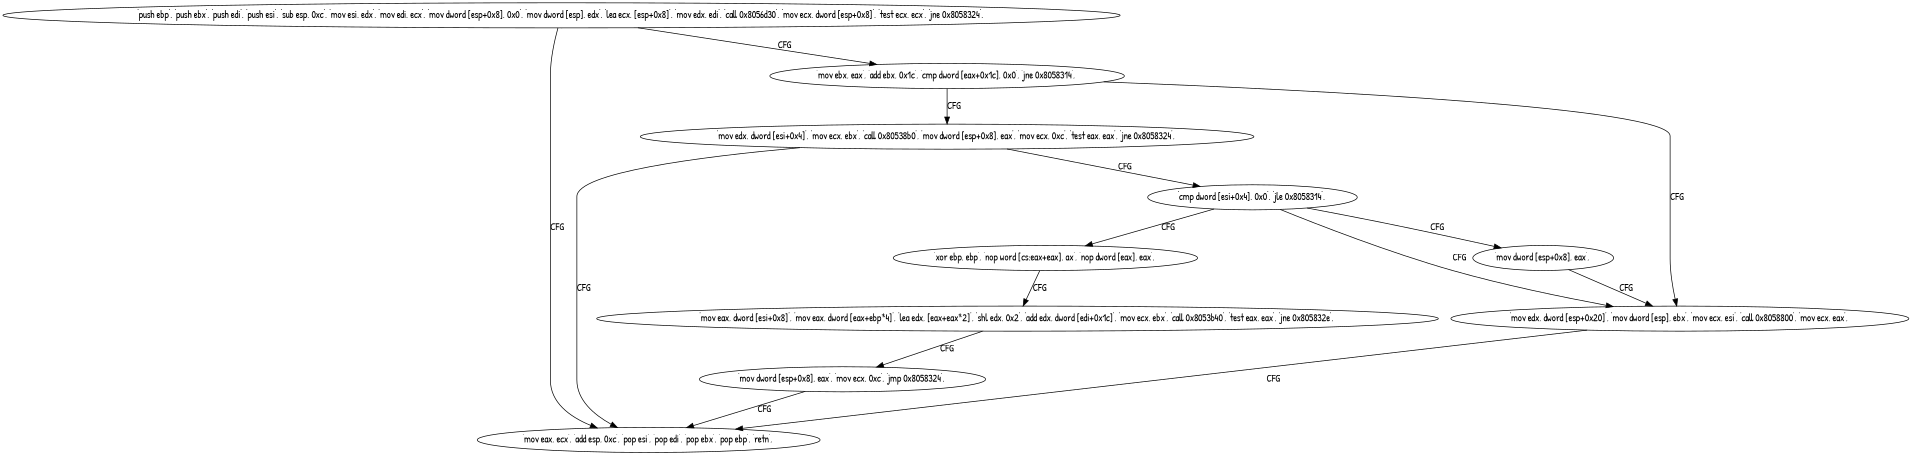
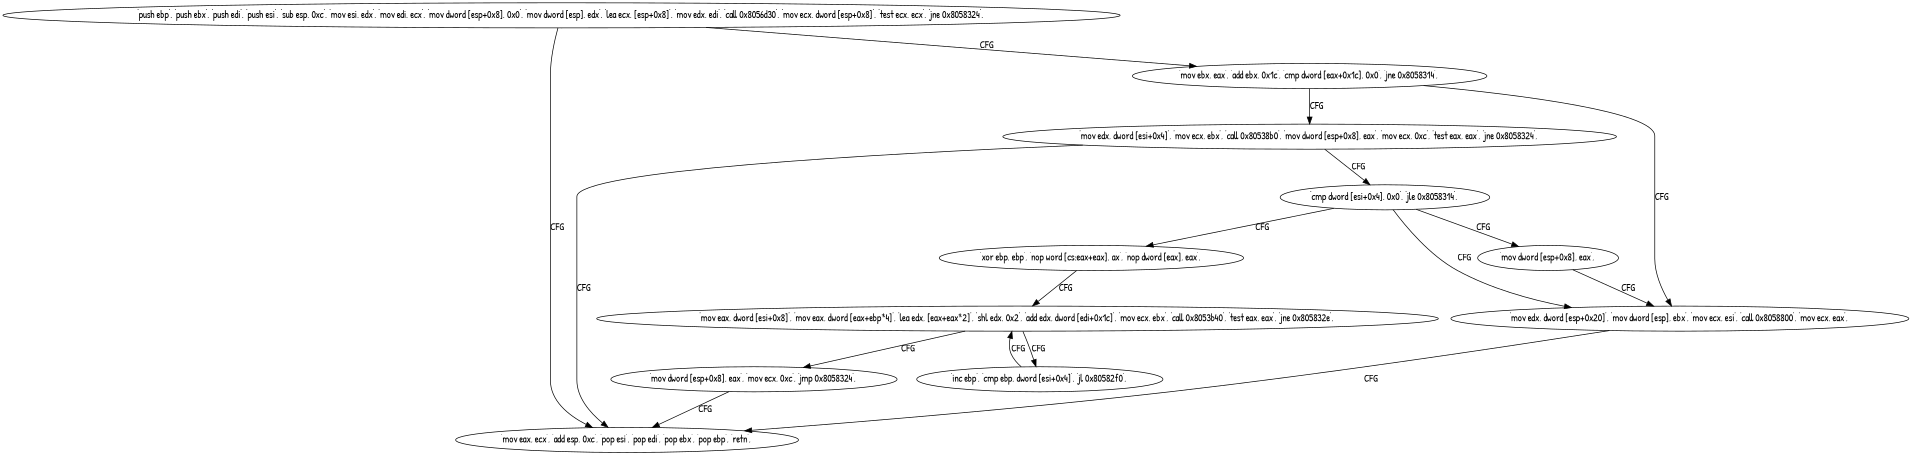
none -> (1040, 379)
